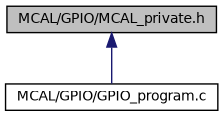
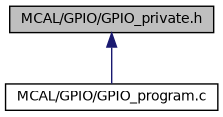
(112, 19) -> (112, 19)
